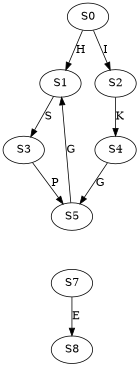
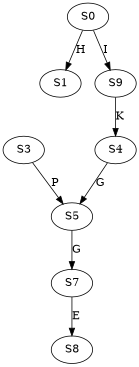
(116, 83) -> (116, 83)
(44, 113) -> none
(67, 154) -> (72, 246)
